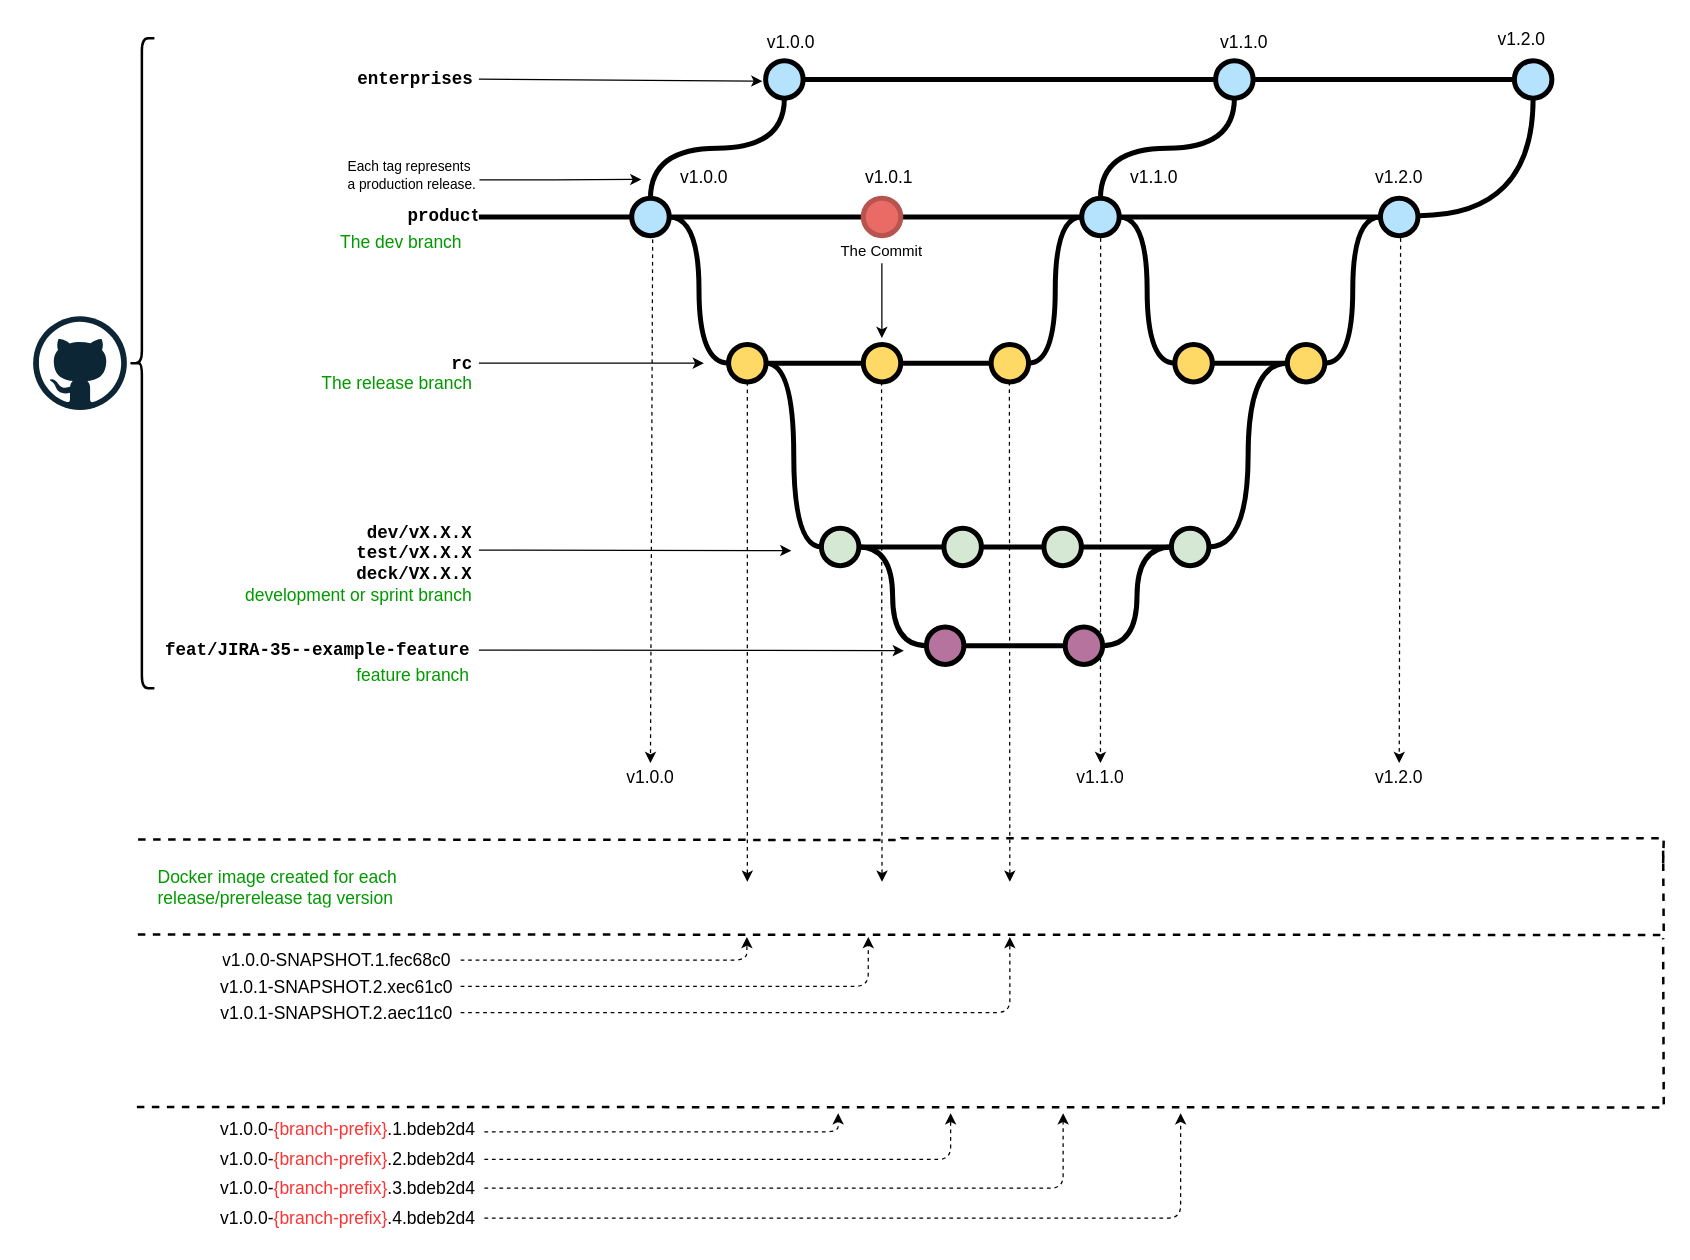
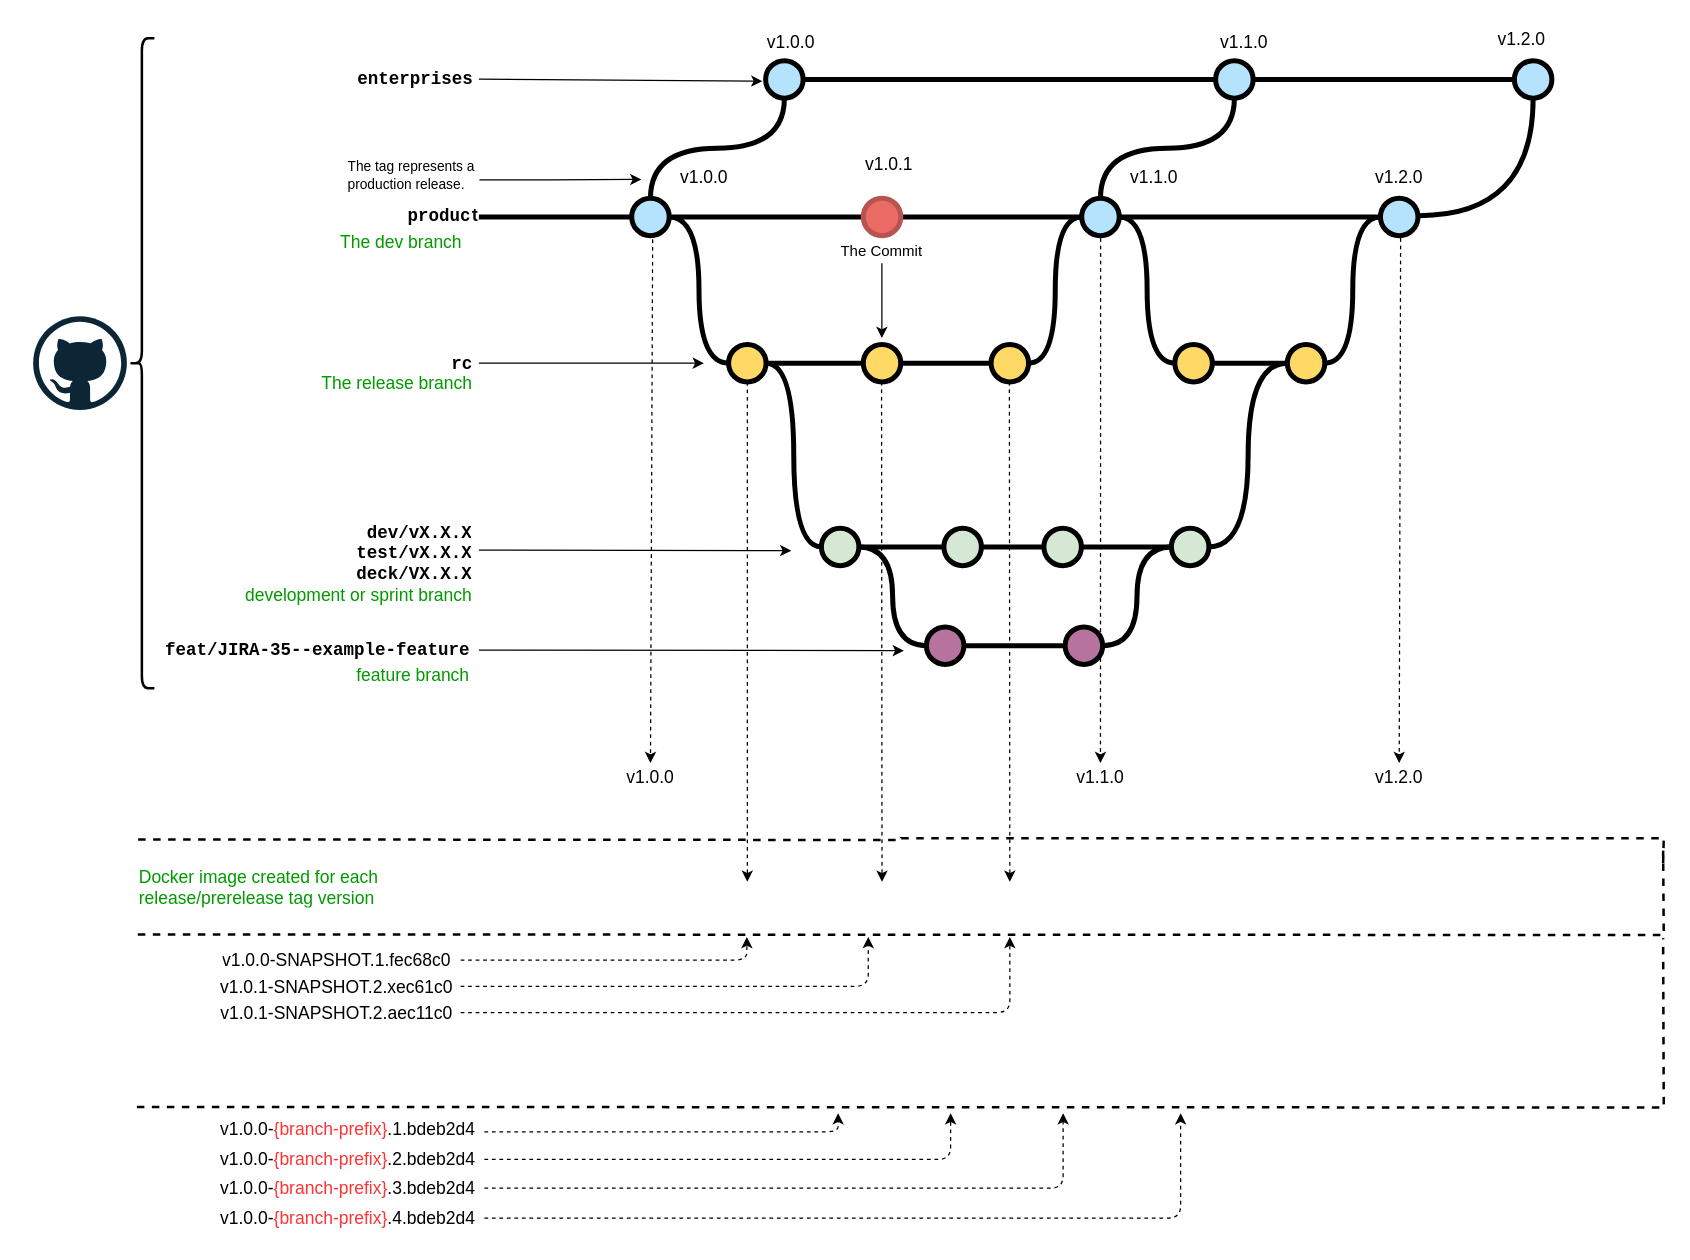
(414, 176) -> (414, 176)
(889, 176) -> (889, 163)
(279, 887) -> (260, 887)
